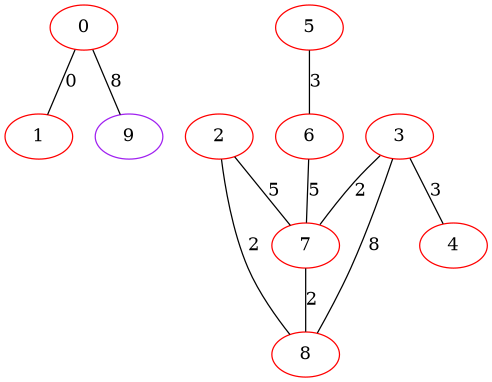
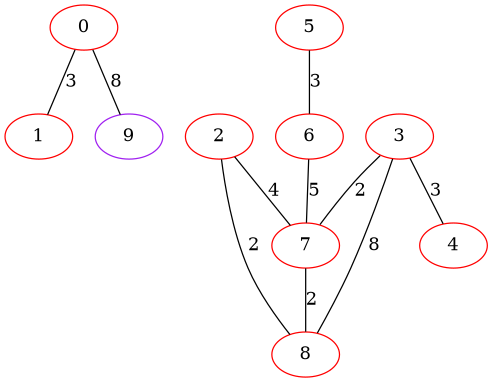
(71, 82) -> (71, 82)
(274, 191) -> (274, 191)
